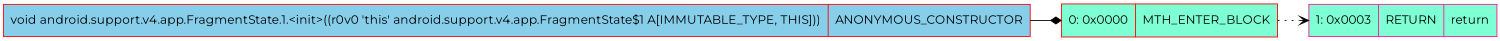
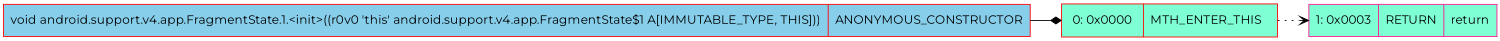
(1207, 20) -> (1206, 20)
